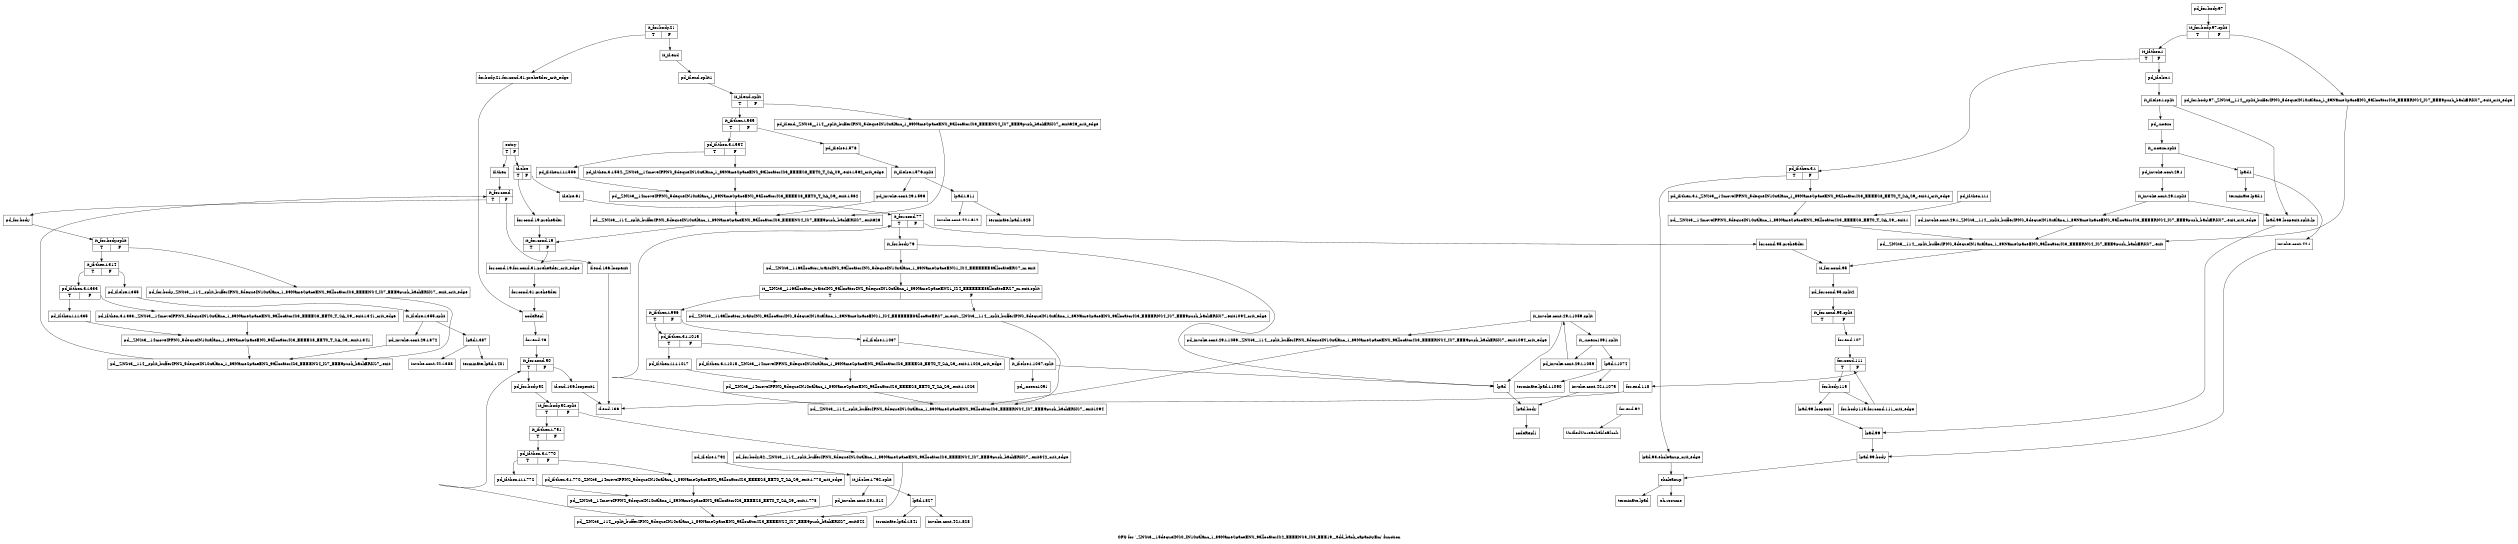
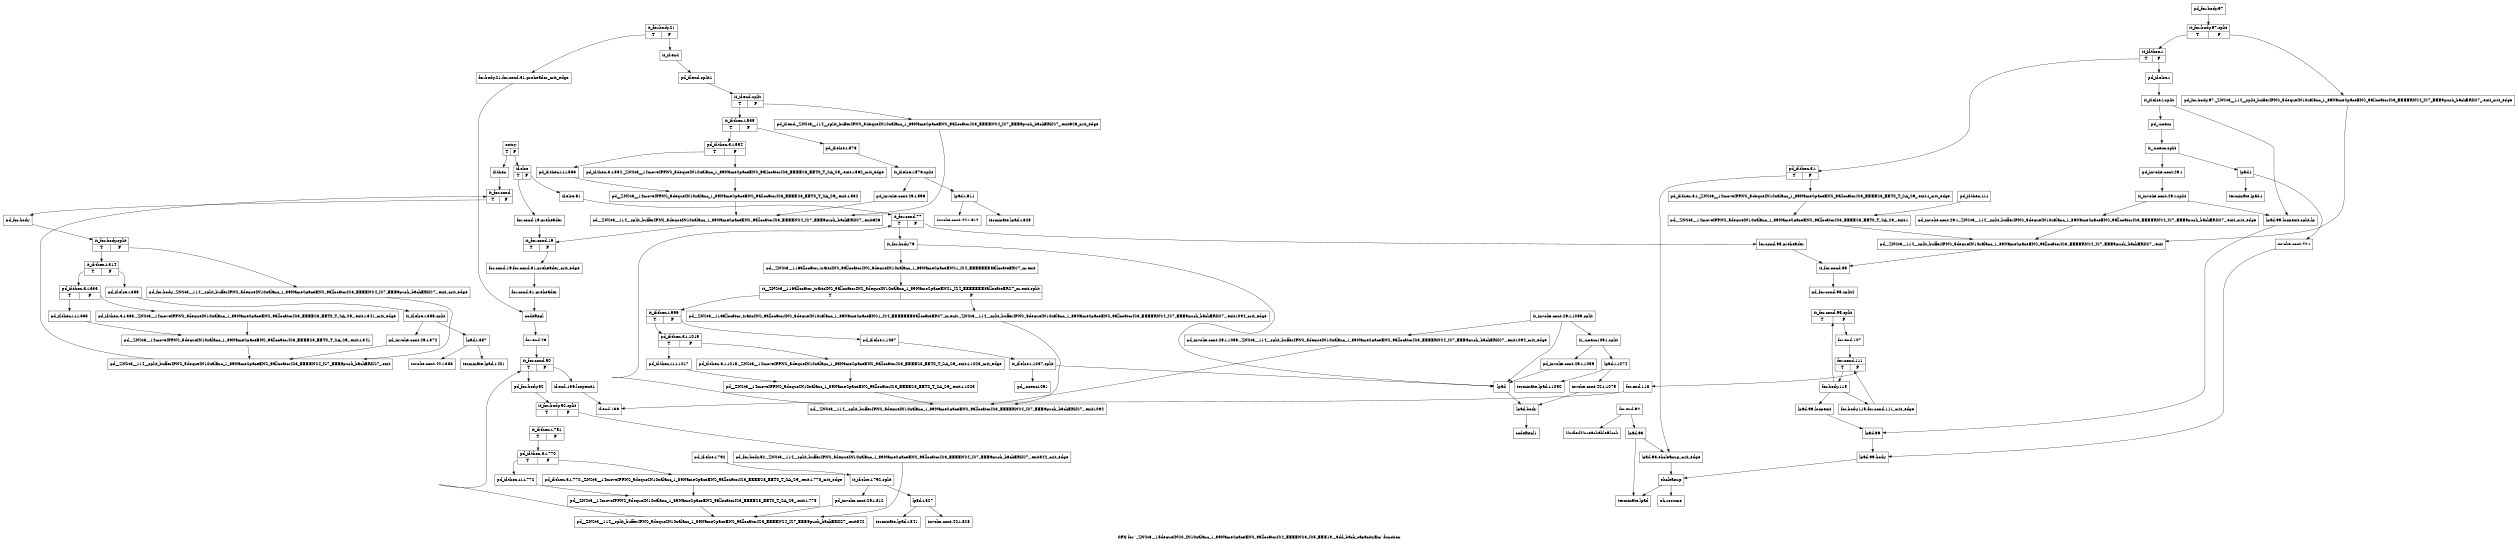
(609, 268) -> none
(1833, 302) -> (1832, 354)
(1566, 342) -> (1531, 375)
(547, 420) -> none
none -> (1636, 433)
